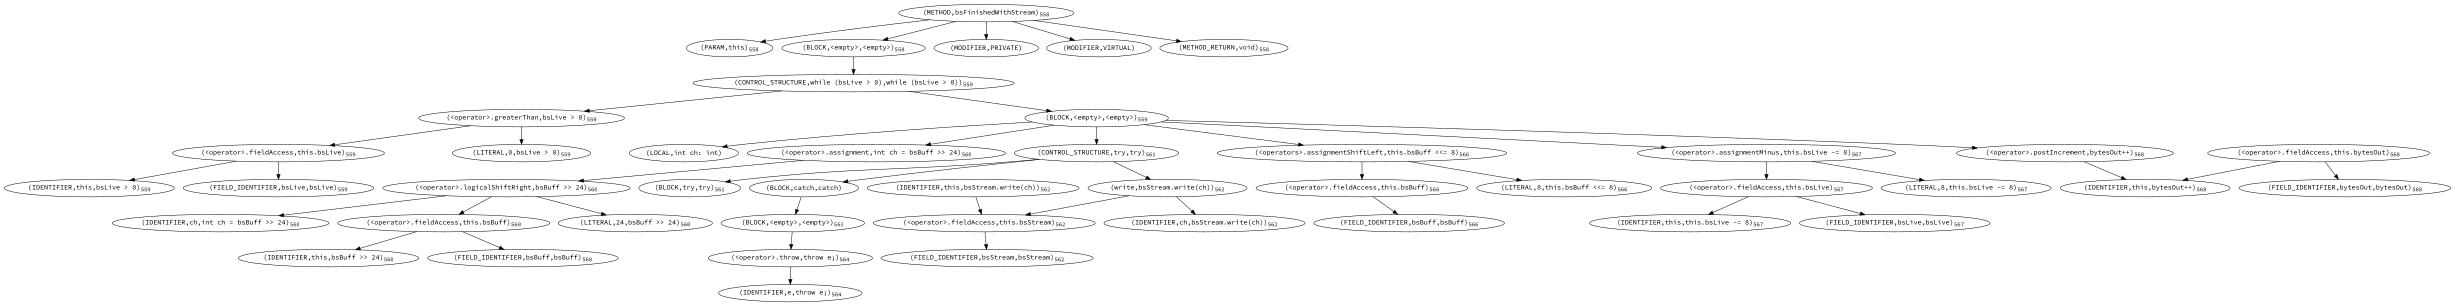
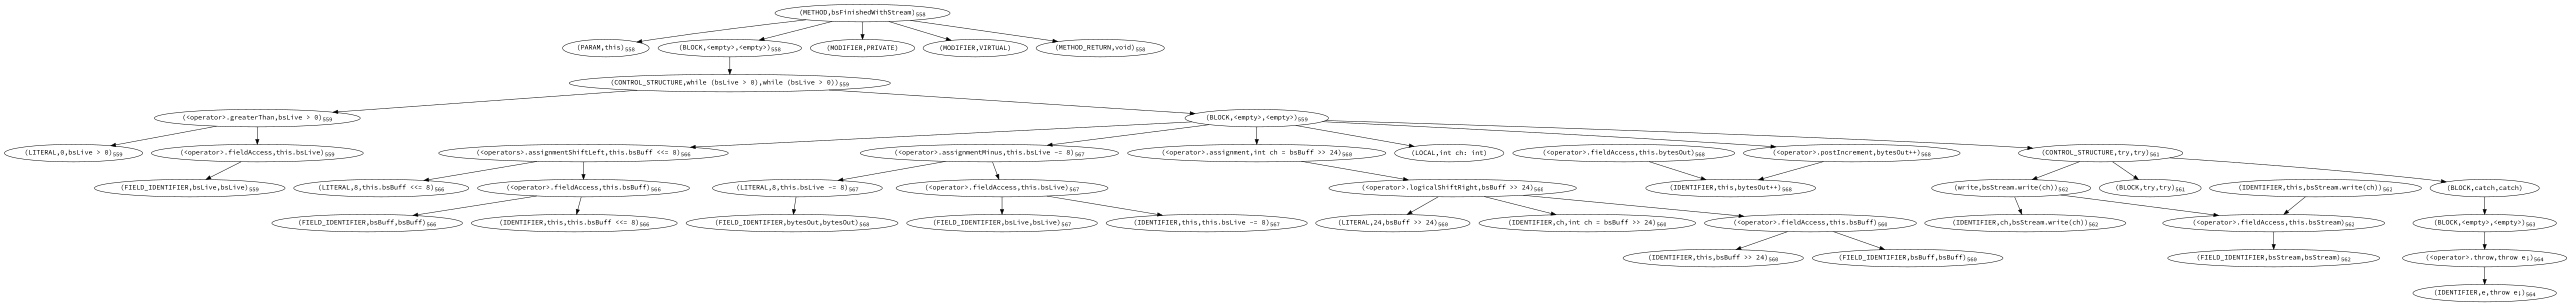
(2330, 169) -> (795, 203)
(89, 188) -> none
none -> (574, 223)
